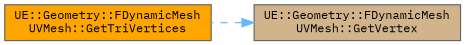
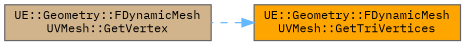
(227, 23) -> (227, 23)
